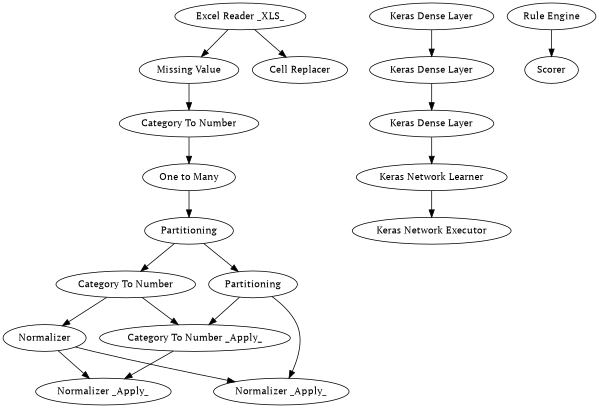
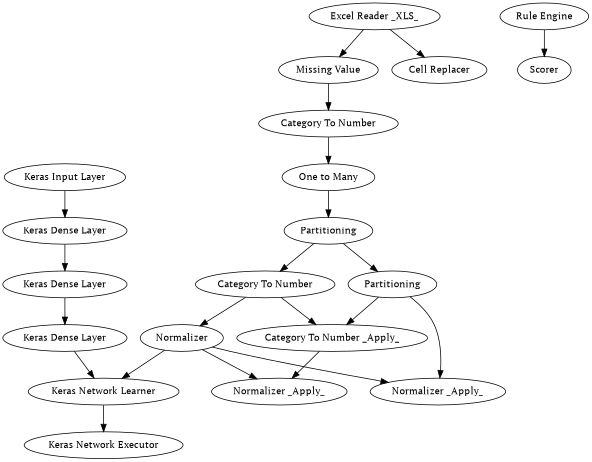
none -> (65, 177)
none -> (146, 362)
